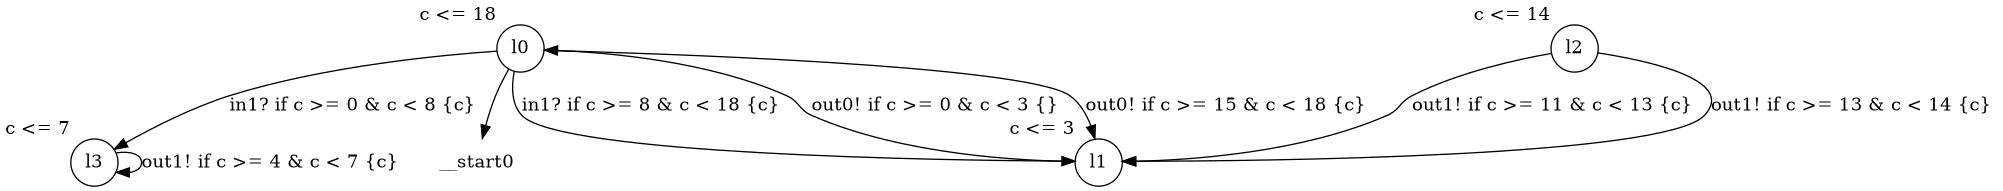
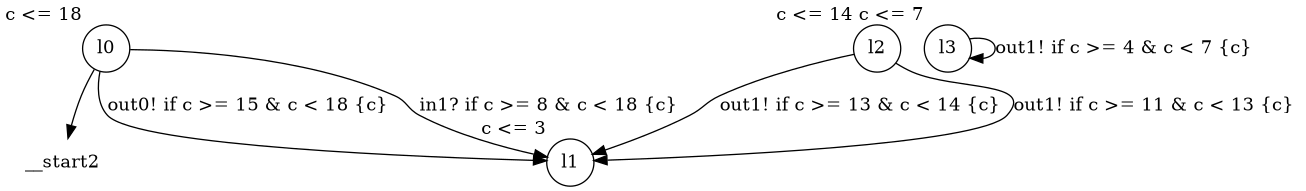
(306, 76) -> none
(813, 116) -> none
(477, 163) -> (63, 163)
